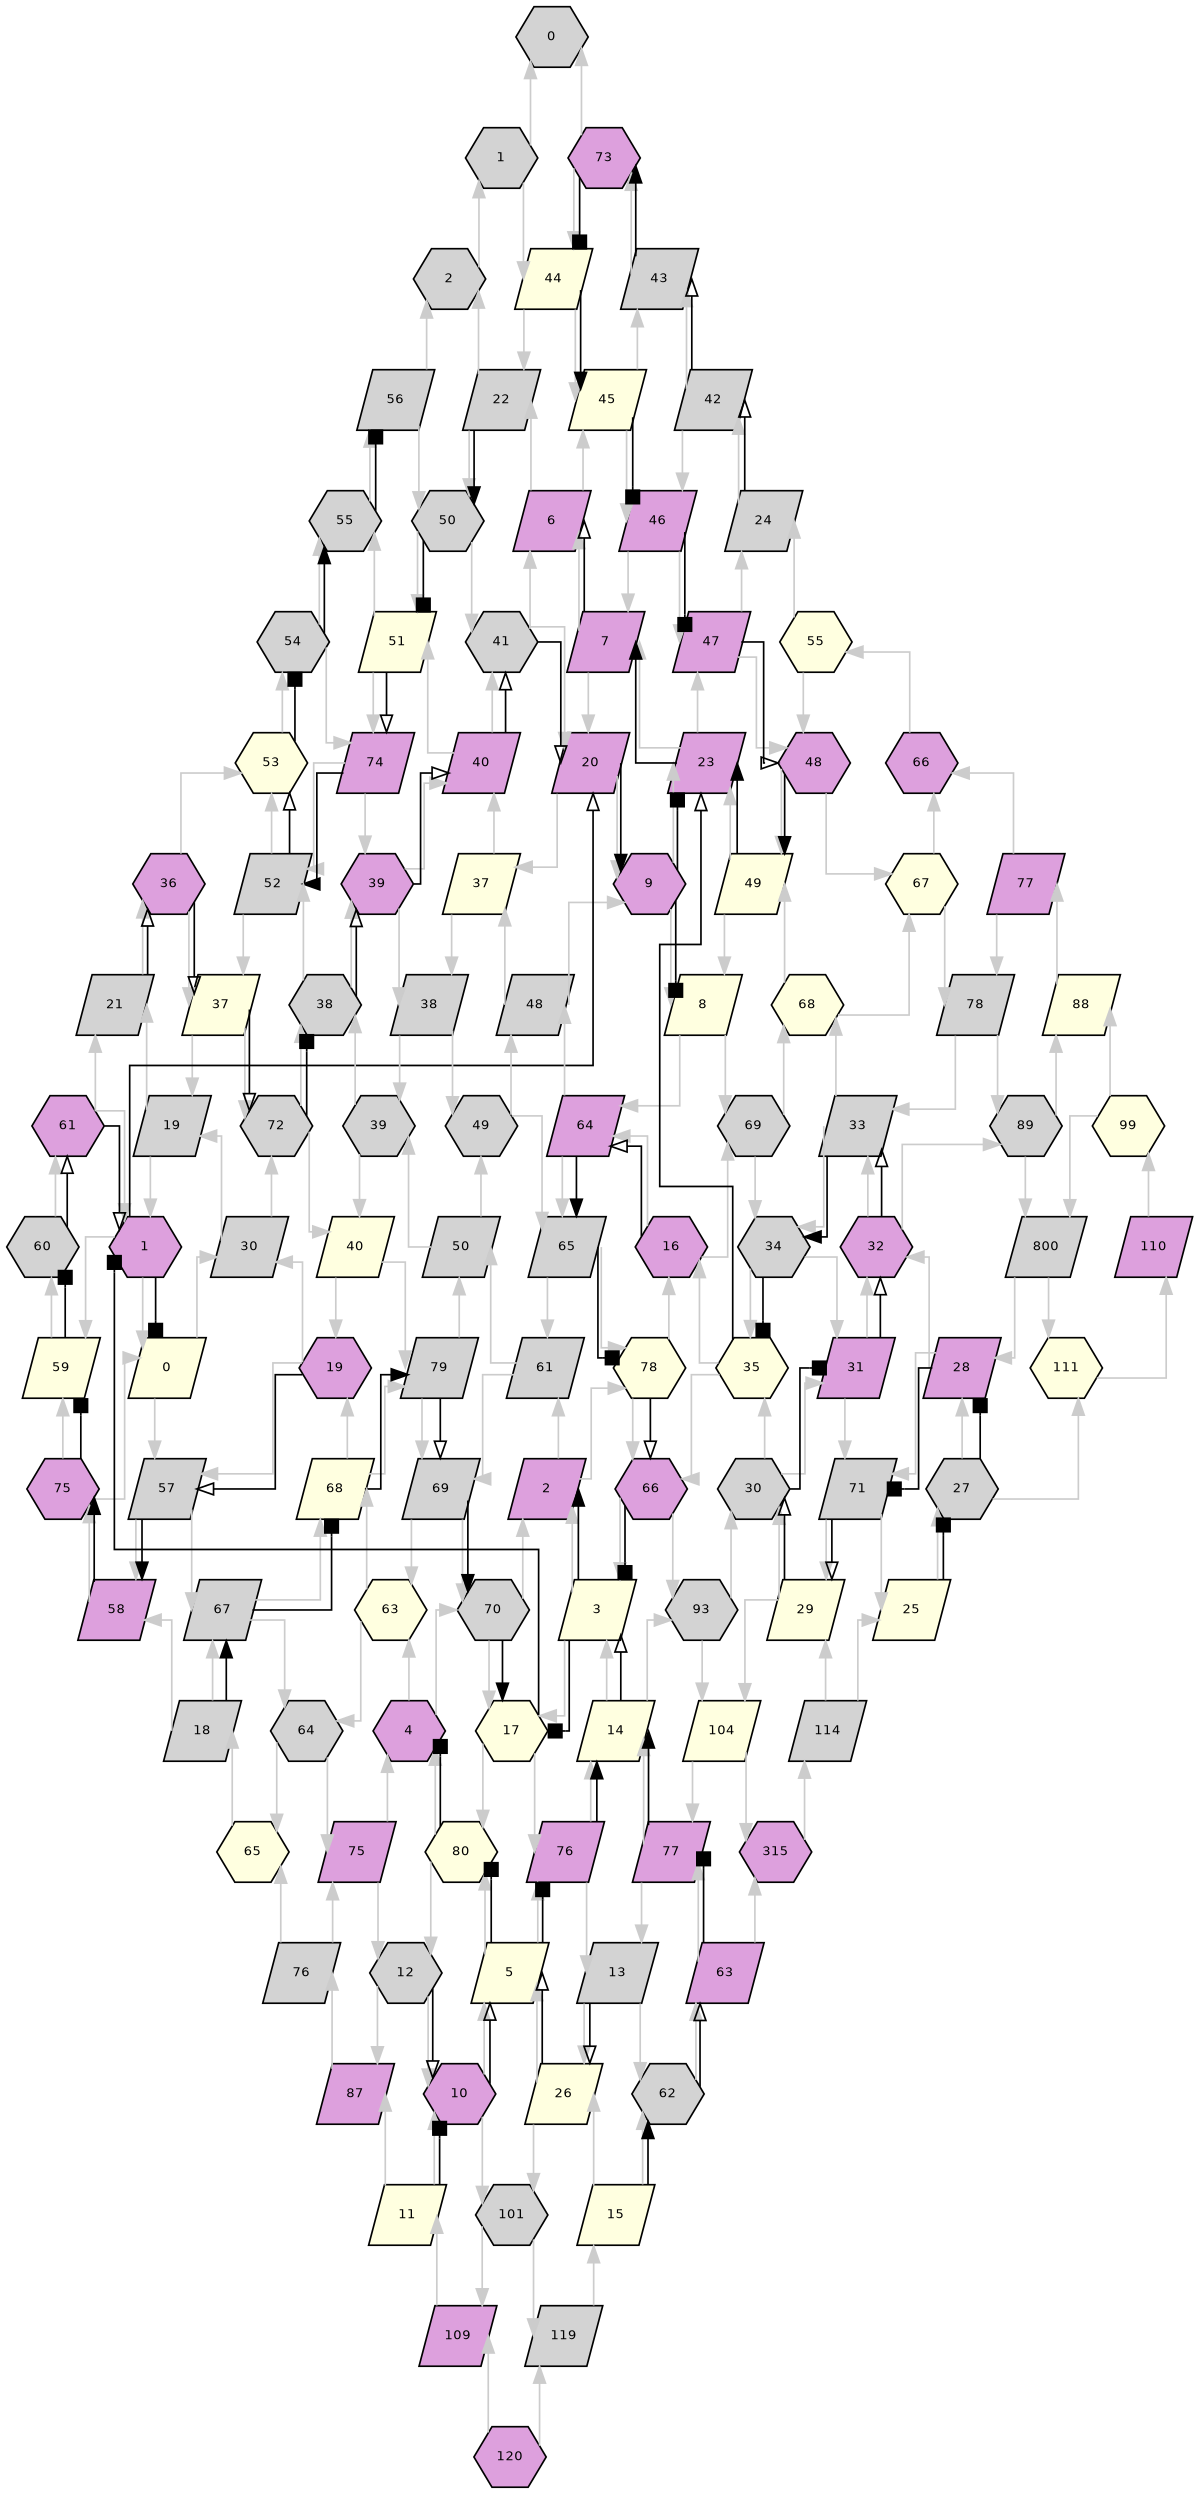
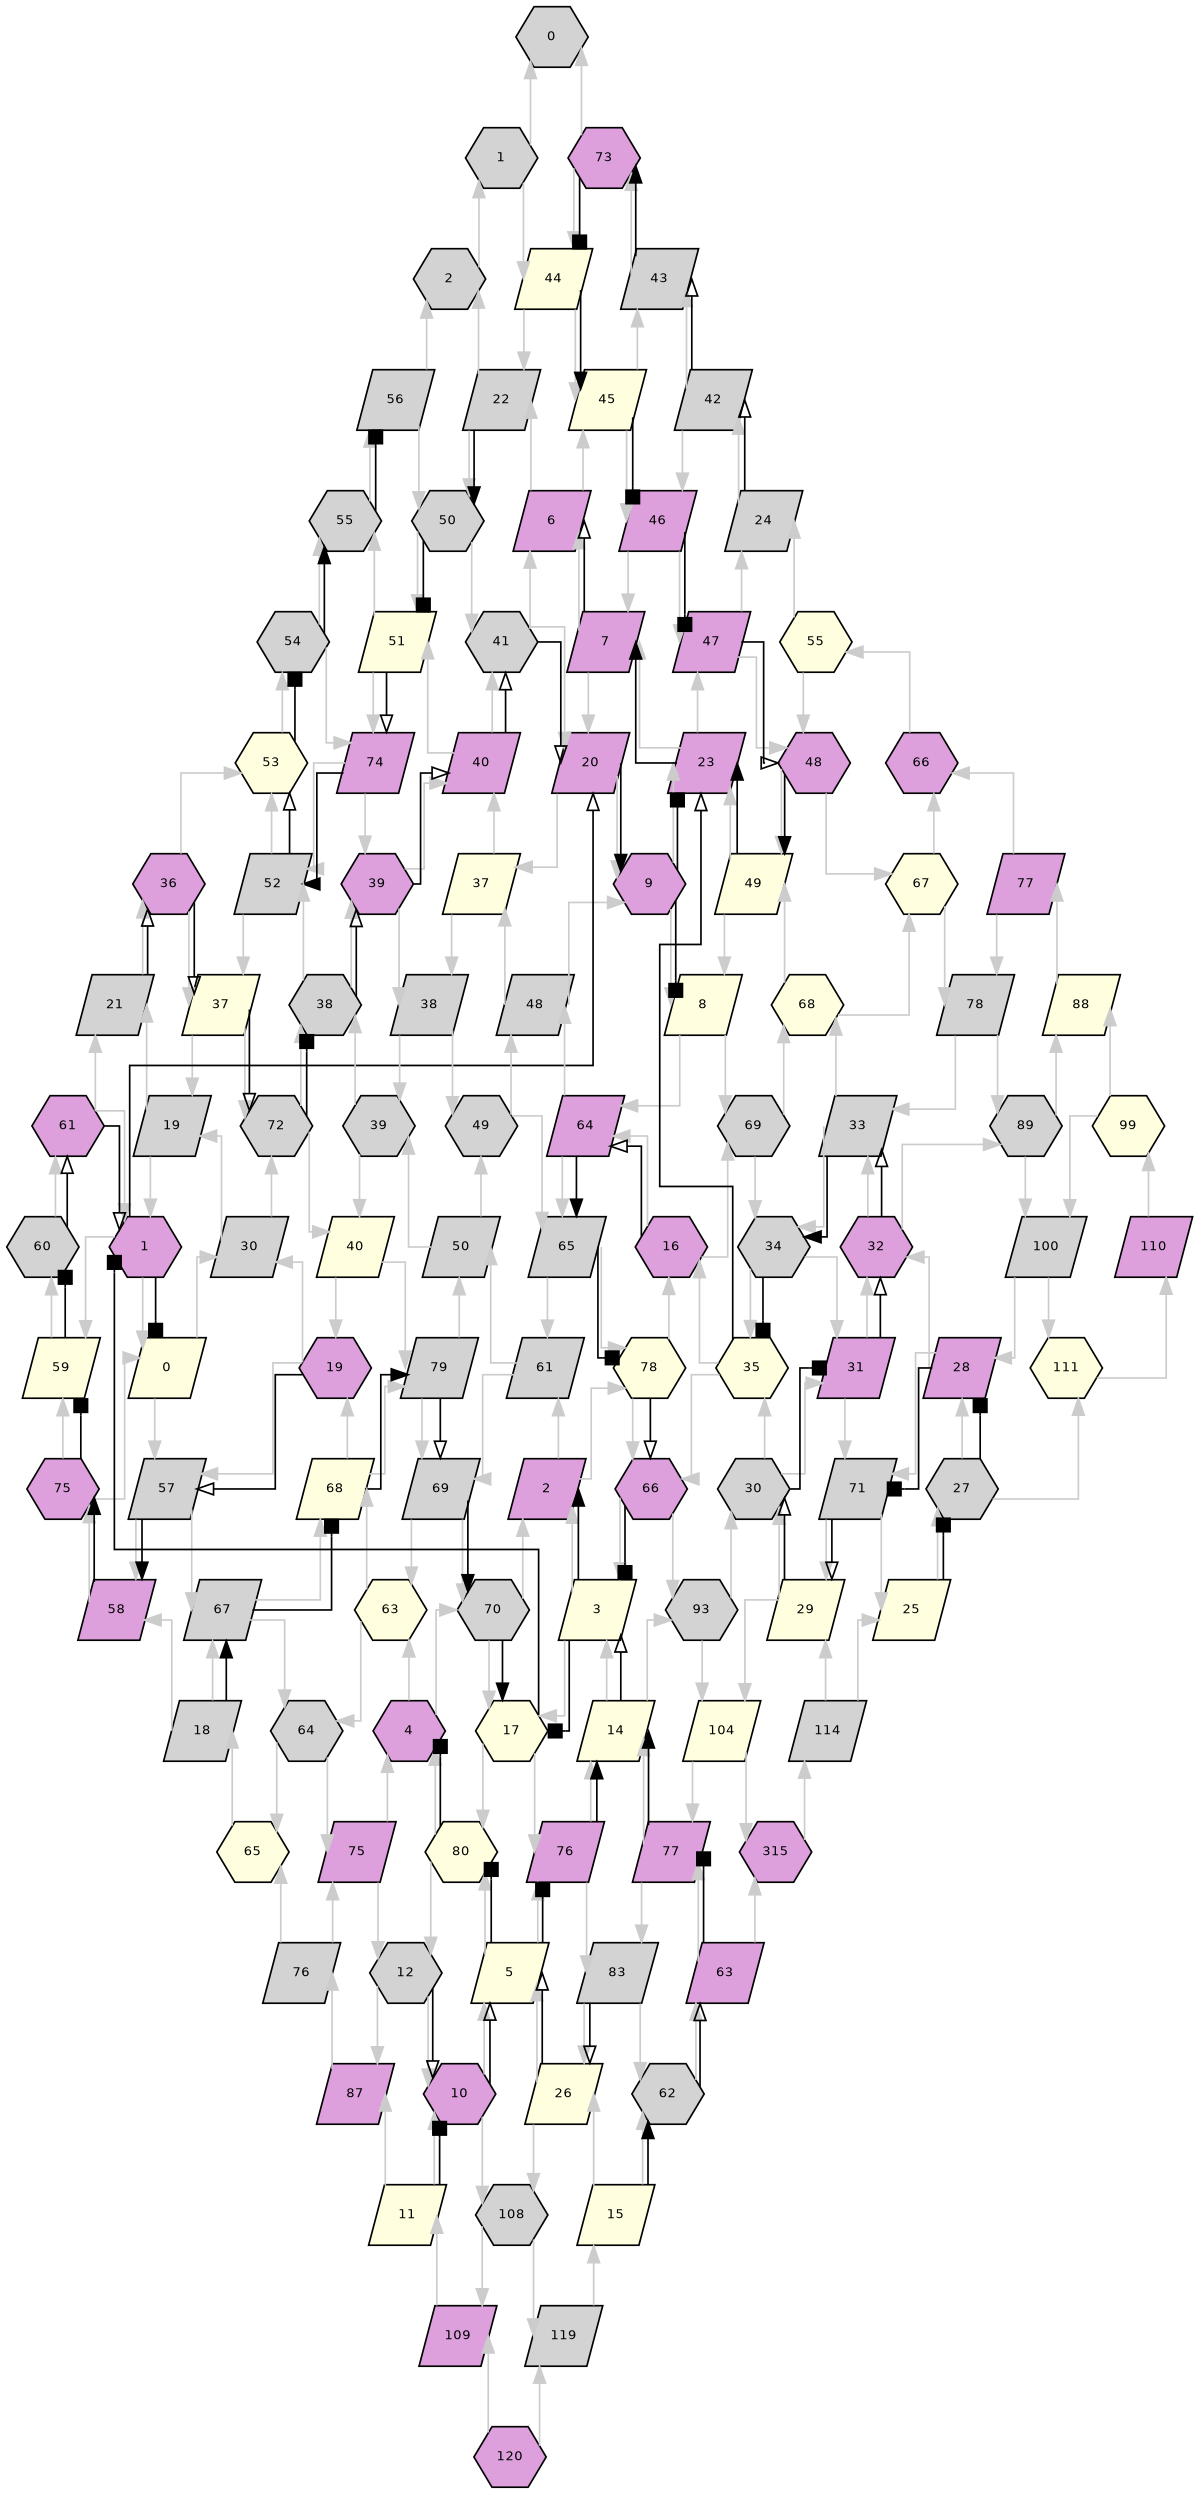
(1046, 1247) -> (1046, 1247)
(618, 1973) -> (618, 1973)
(512, 2215) -> (512, 2215)
